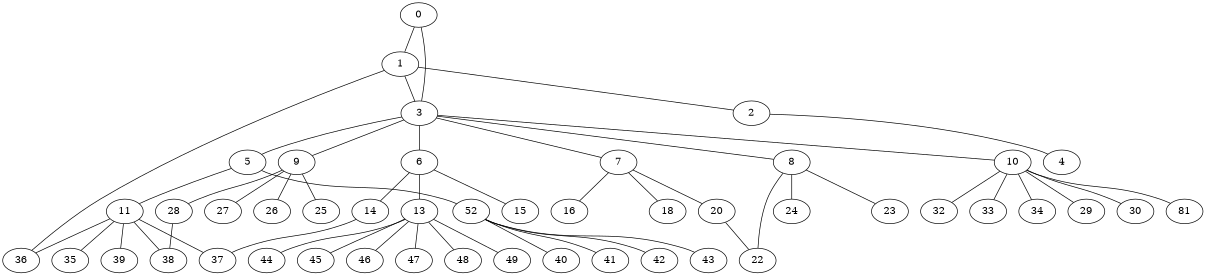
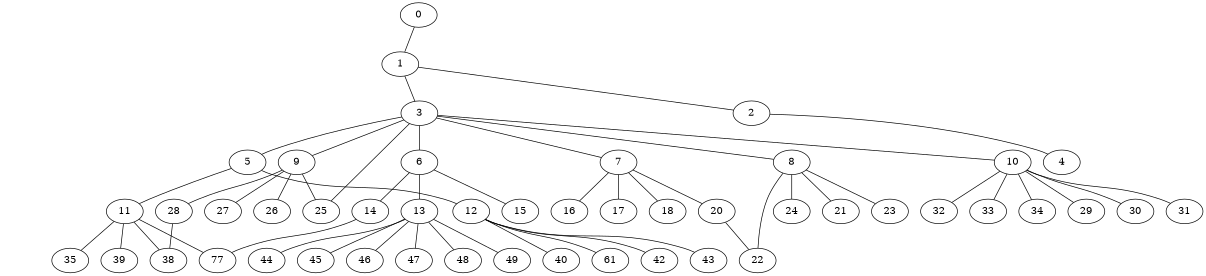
(426, 64) -> (370, 162)
(471, 211) -> (471, 211)
none -> (619, 211)
none -> (841, 211)
(1185, 211) -> (1185, 211)
(21, 261) -> none
(218, 261) -> (218, 261)
(610, 261) -> (610, 261)
